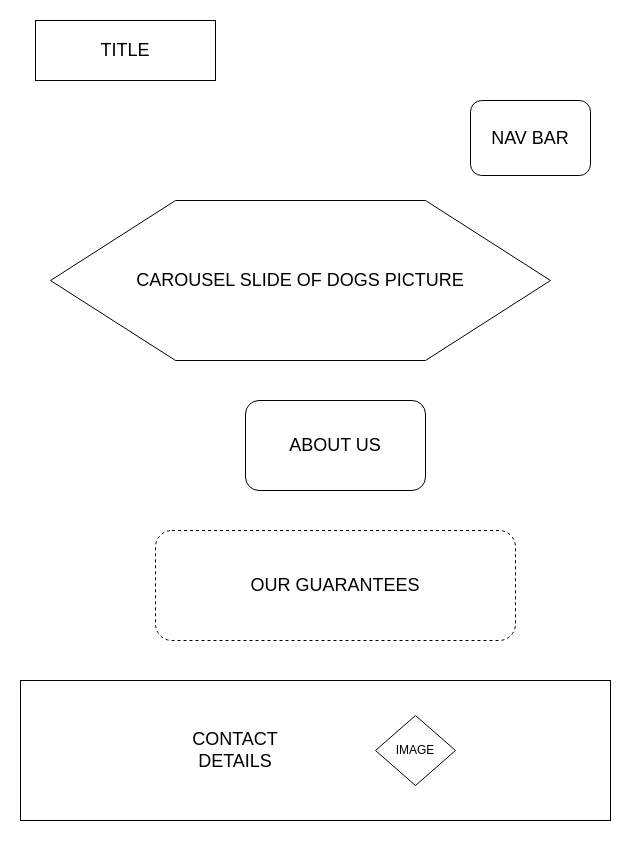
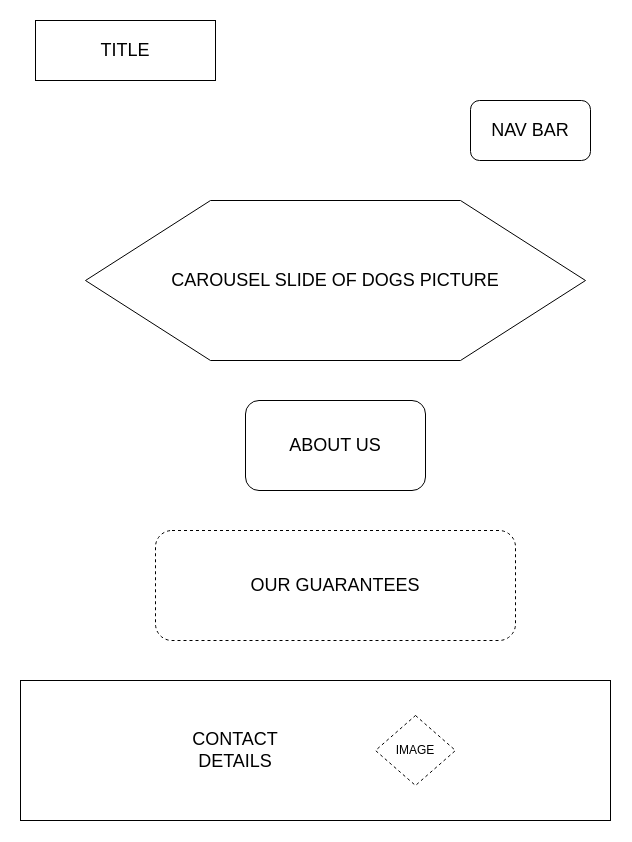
(531, 138) -> (531, 131)
(301, 281) -> (336, 281)
(416, 751) -> (416, 751)
